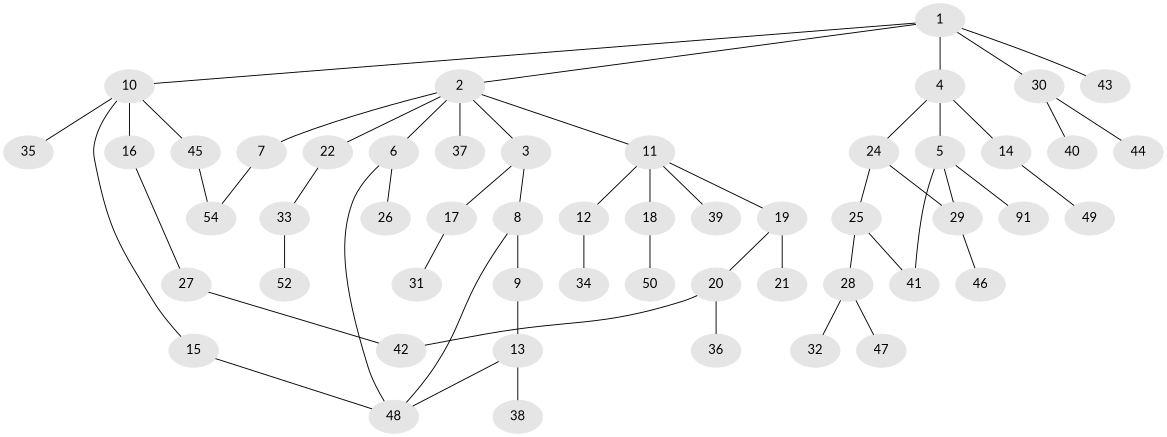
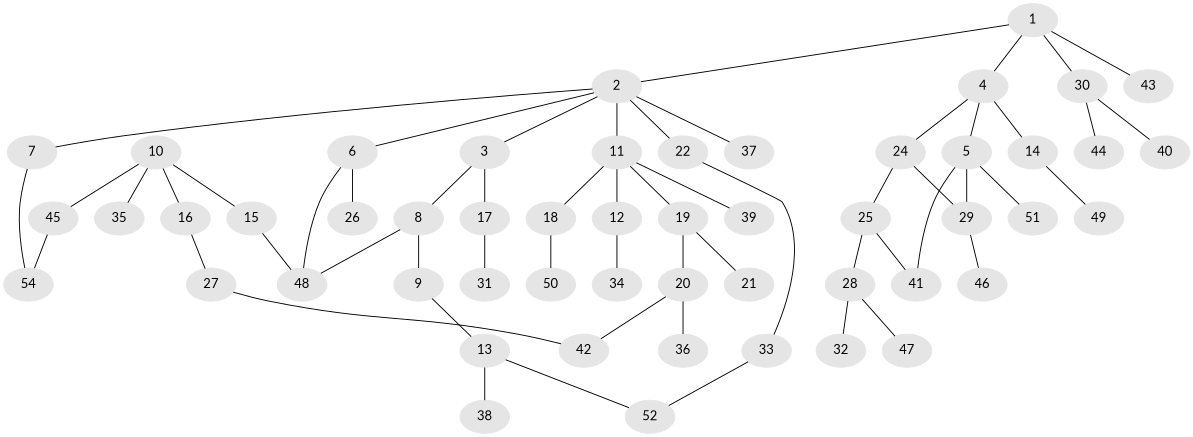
(535, 53) -> none
(1024, 218) -> (1033, 218)
(456, 384) -> (567, 384)
